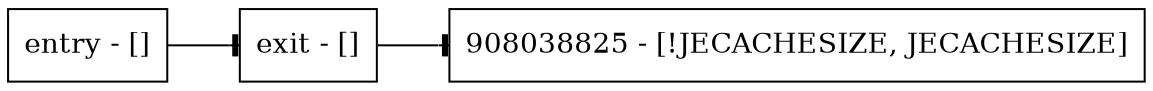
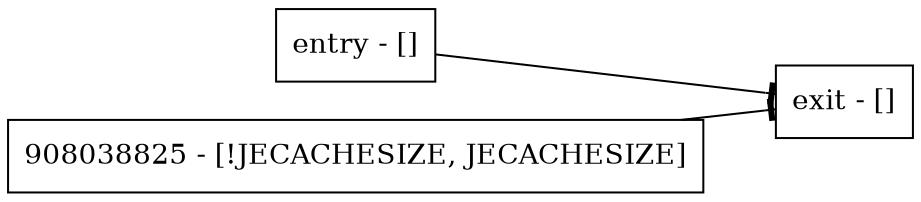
(408, 45) -> (723, 115)
